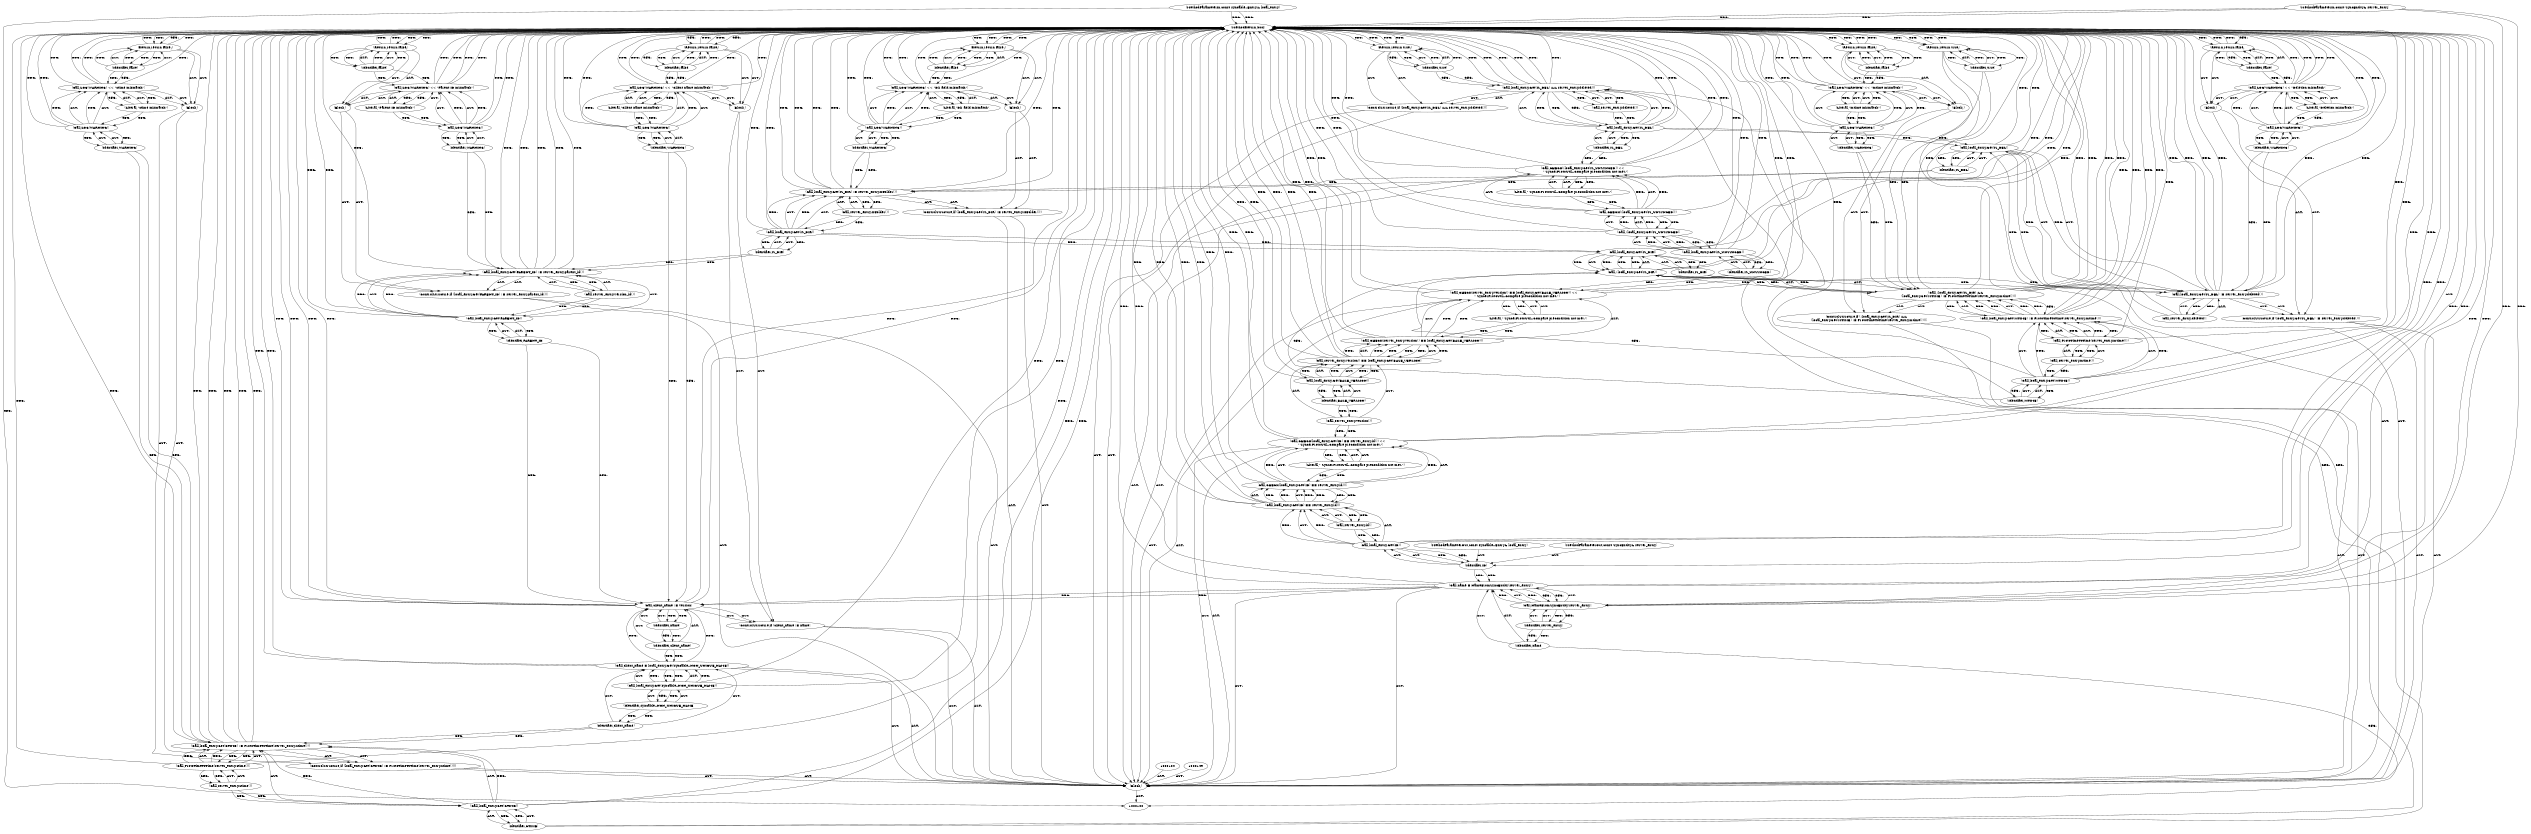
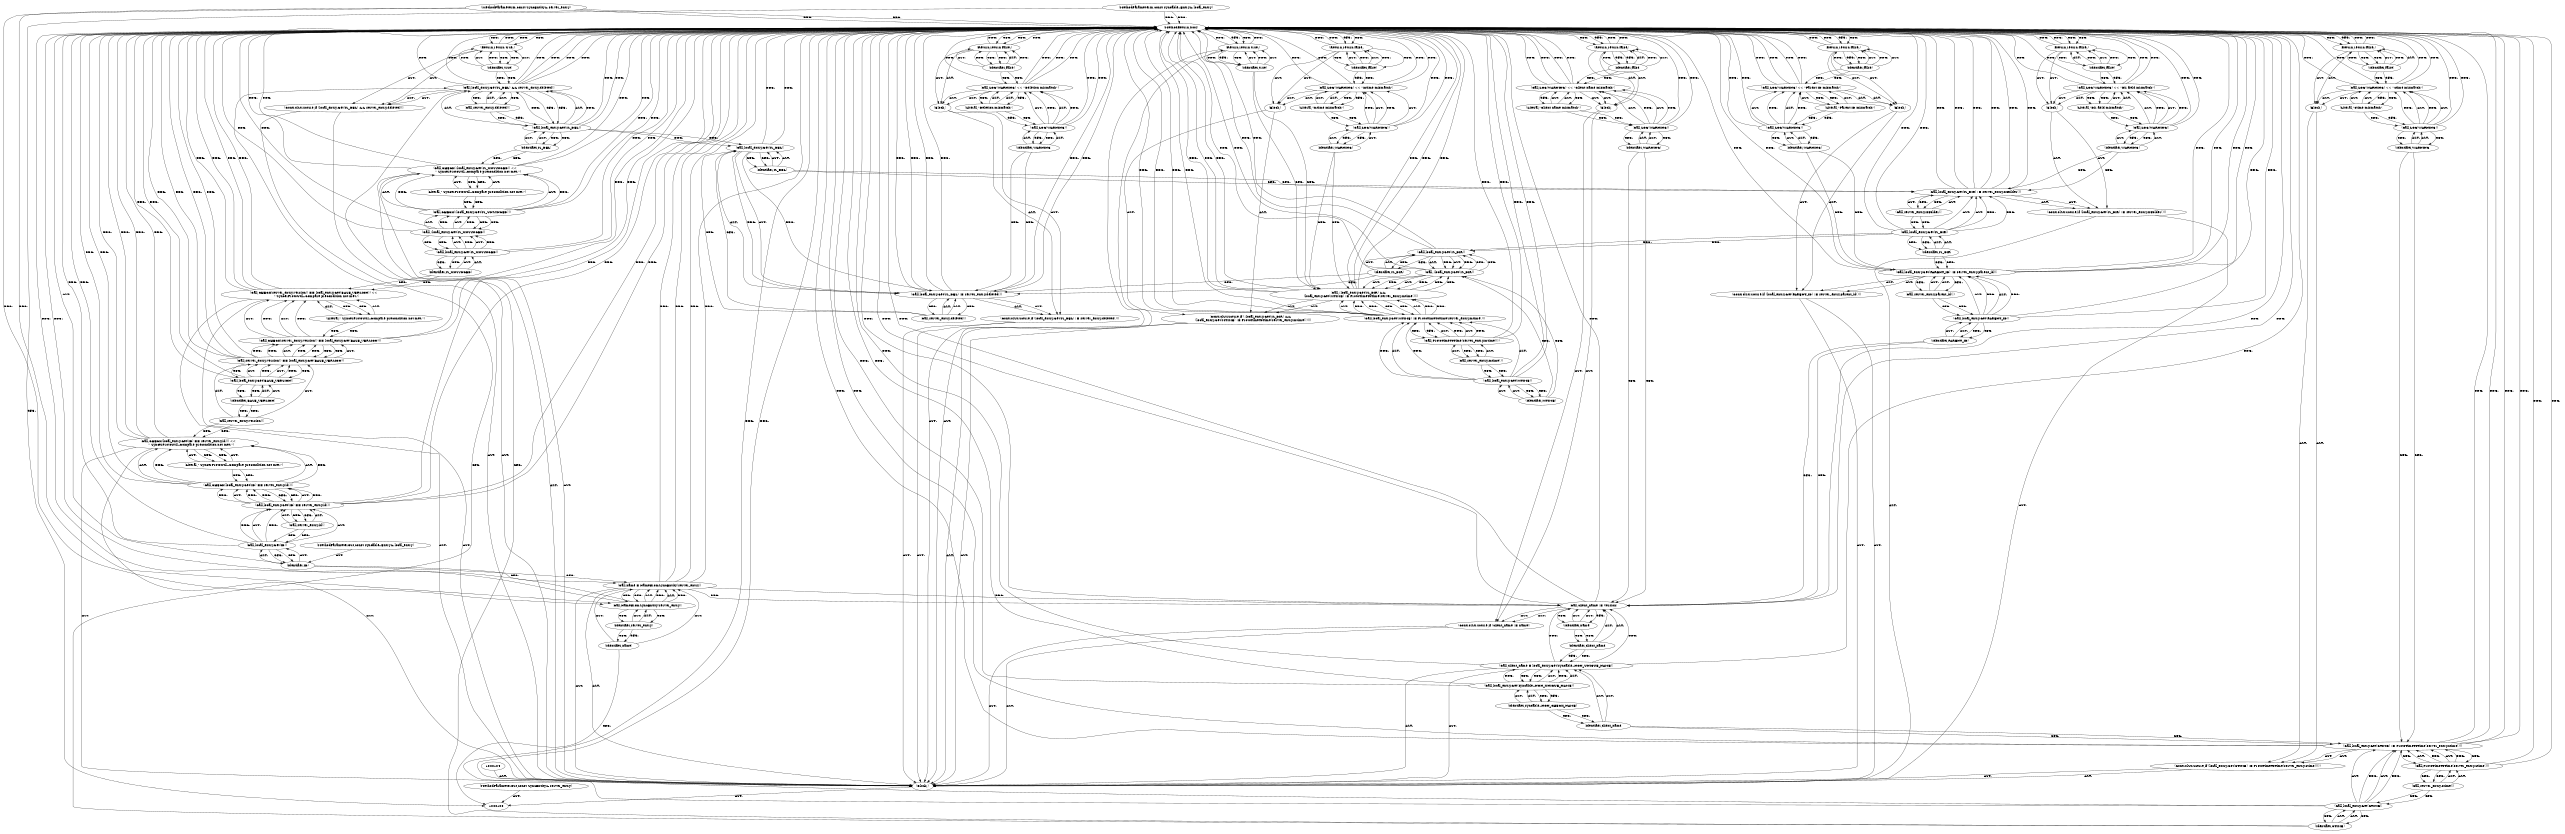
(610, 295) -> (1930, 295)
(1540, 556) -> (512, 796)
(659, 706) -> (1543, 706)
(1196, 766) -> none
